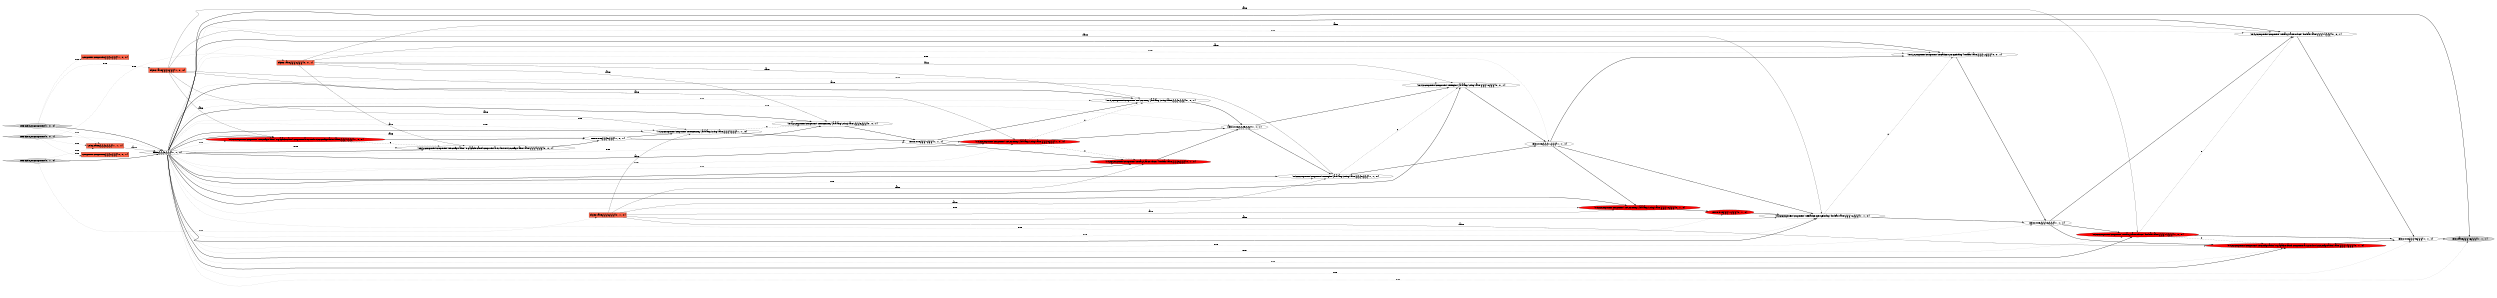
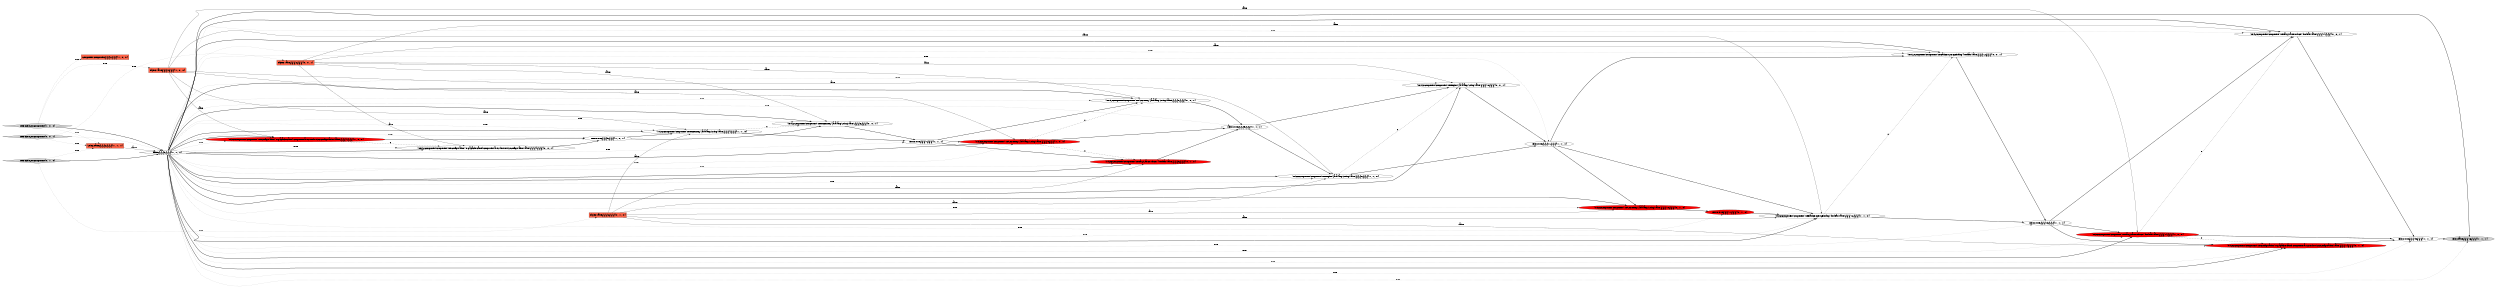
(390, 134) -> (390, 134)
(105, 155) -> none
